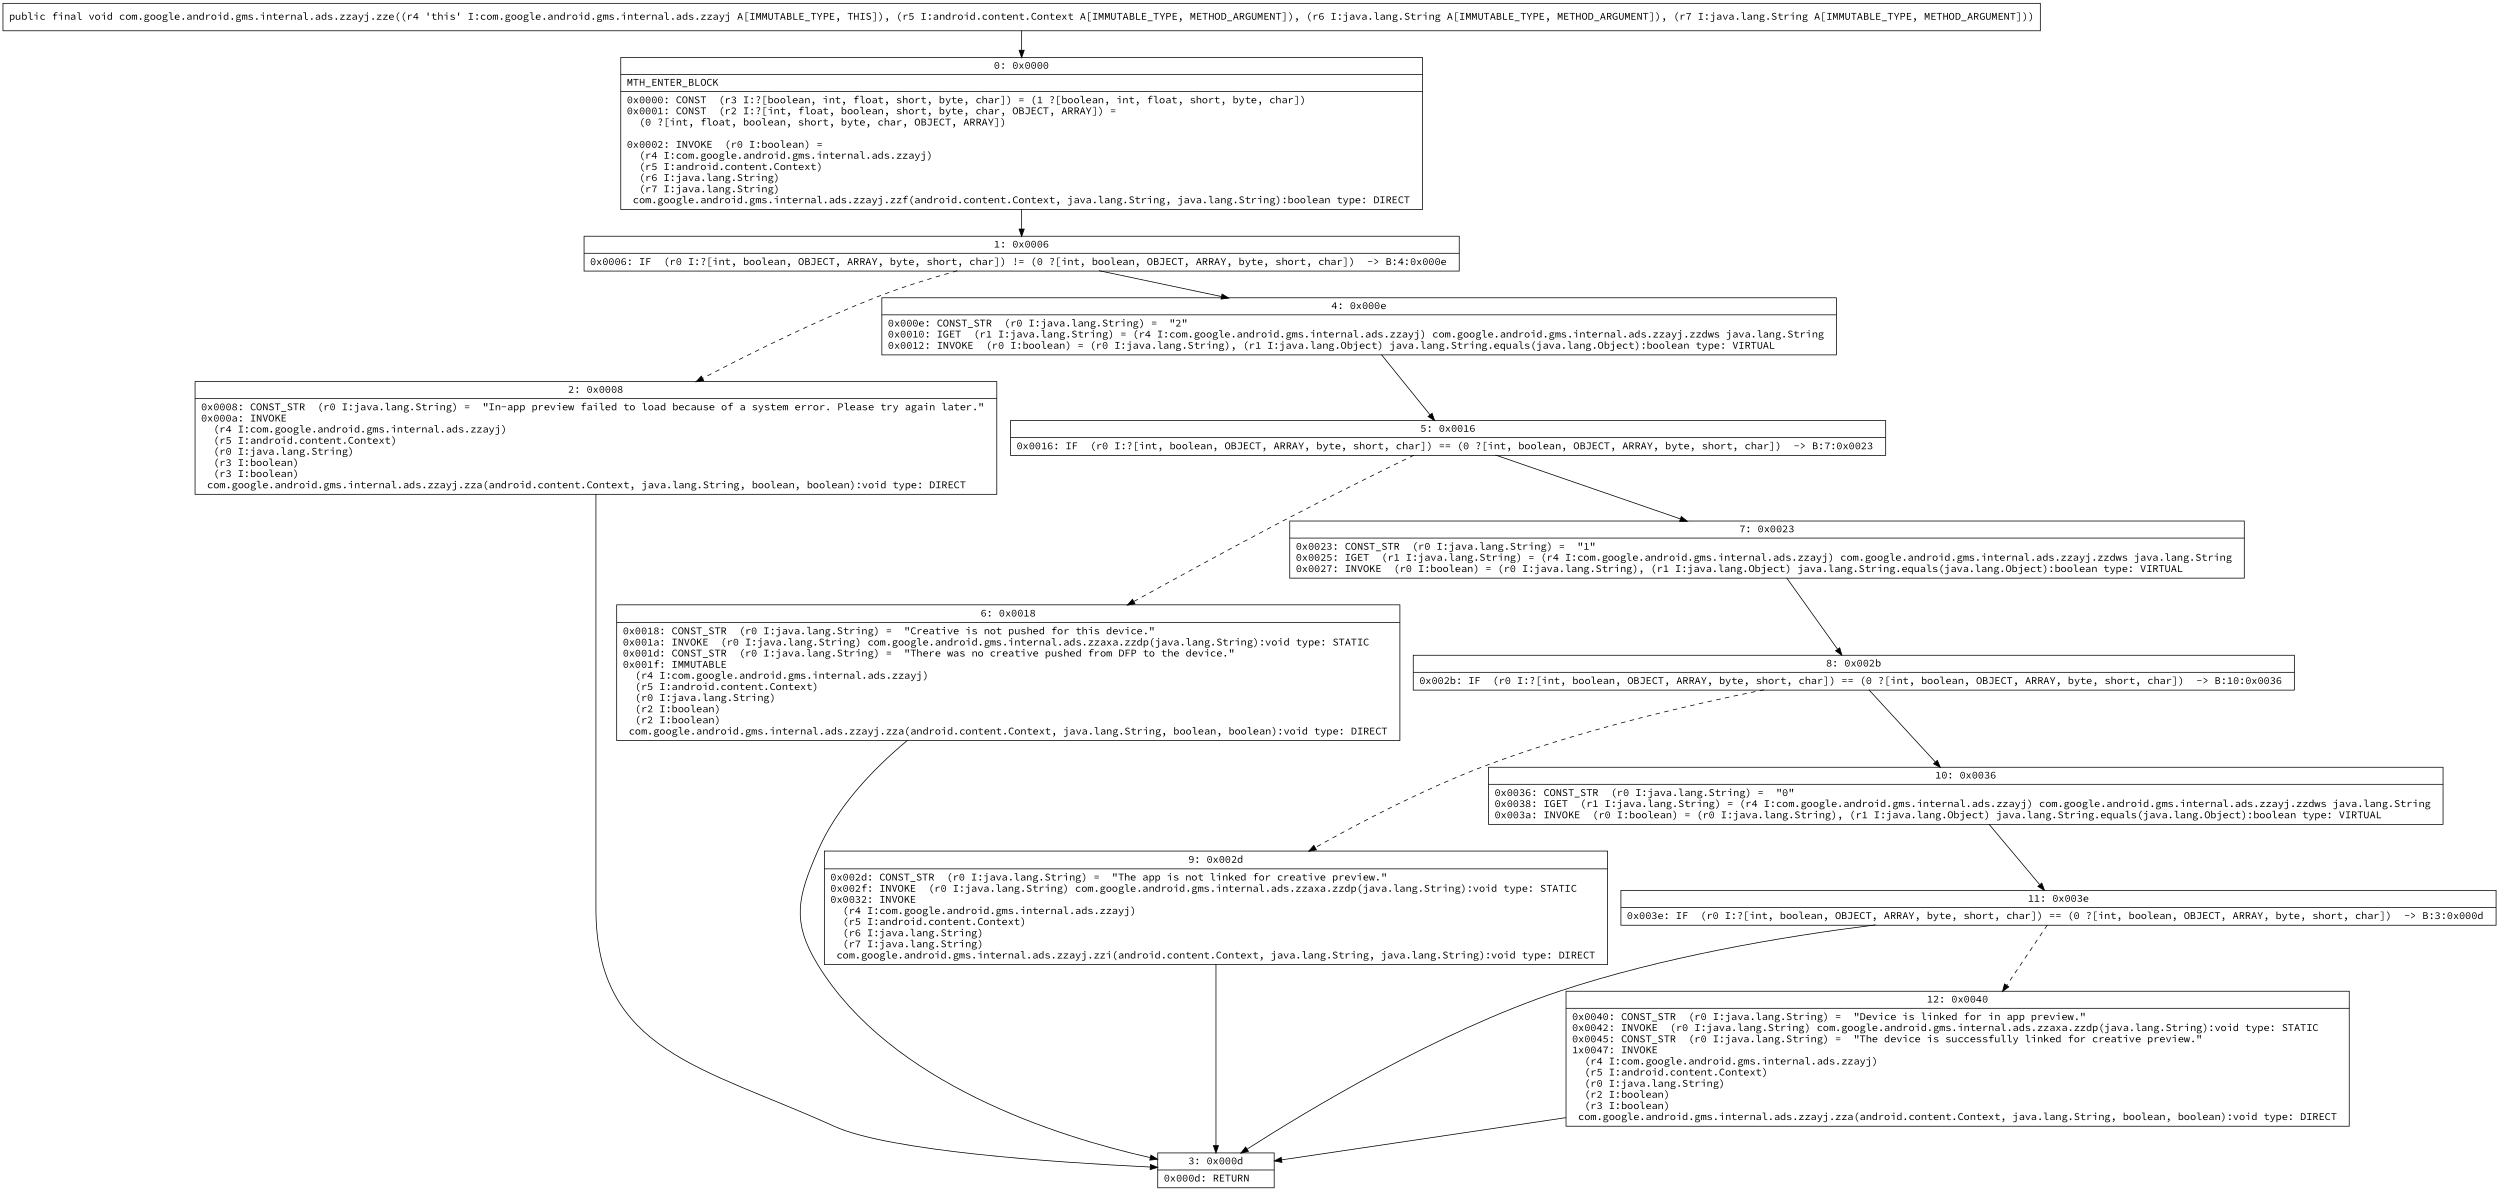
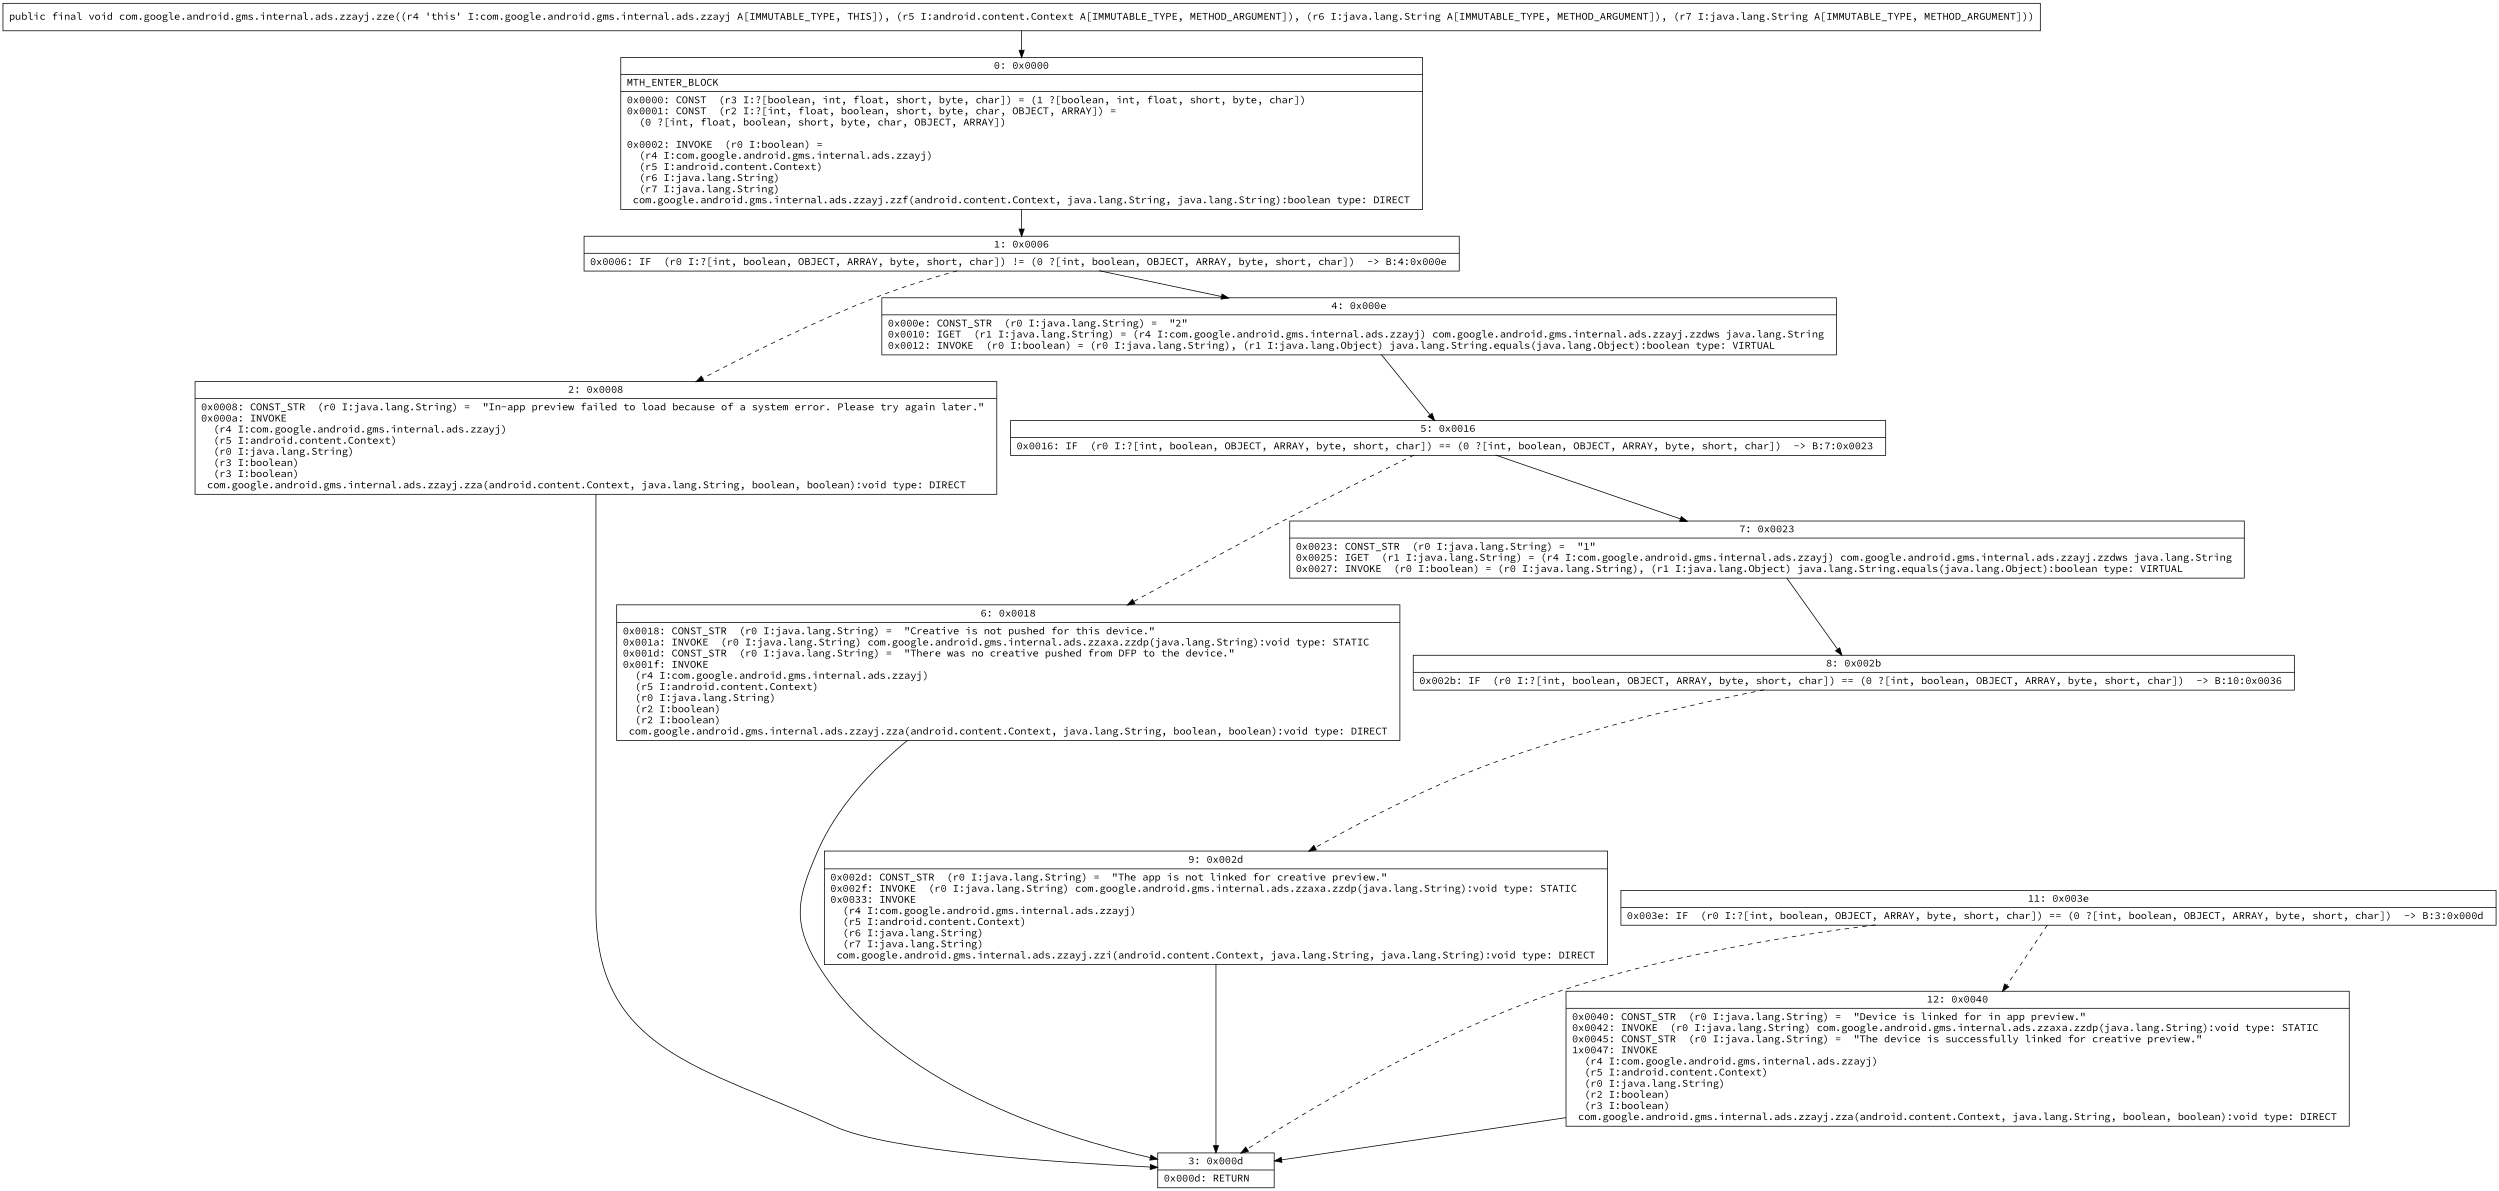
(681, 665) -> (672, 665)
(1966, 796) -> none
(880, 900) -> (880, 900)
(1547, 996) -> (1547, 996)
